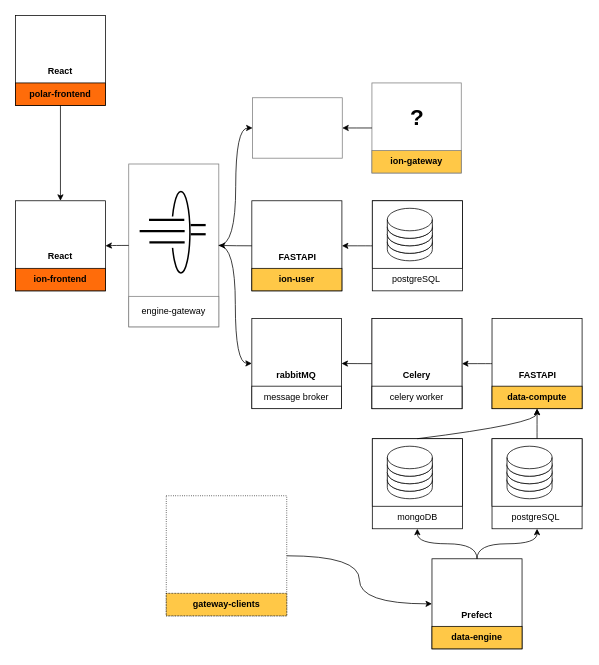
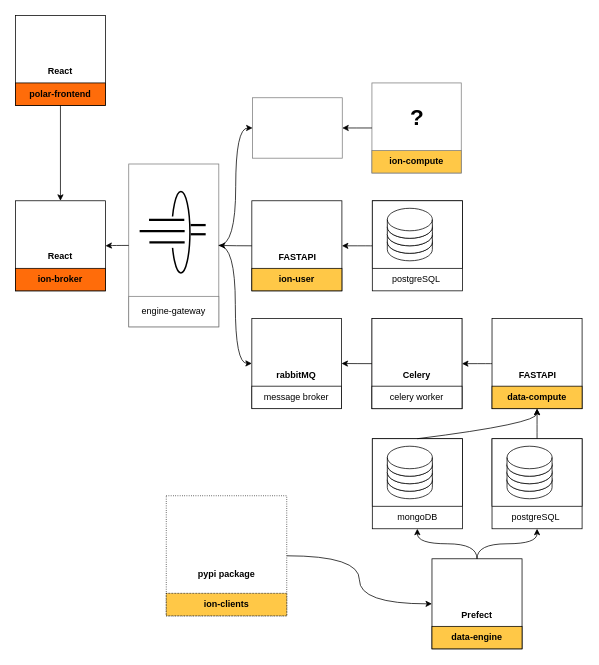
(416, 162) -> (416, 162)
(60, 279) -> (60, 279)
none -> (226, 574)
(227, 604) -> (227, 604)
